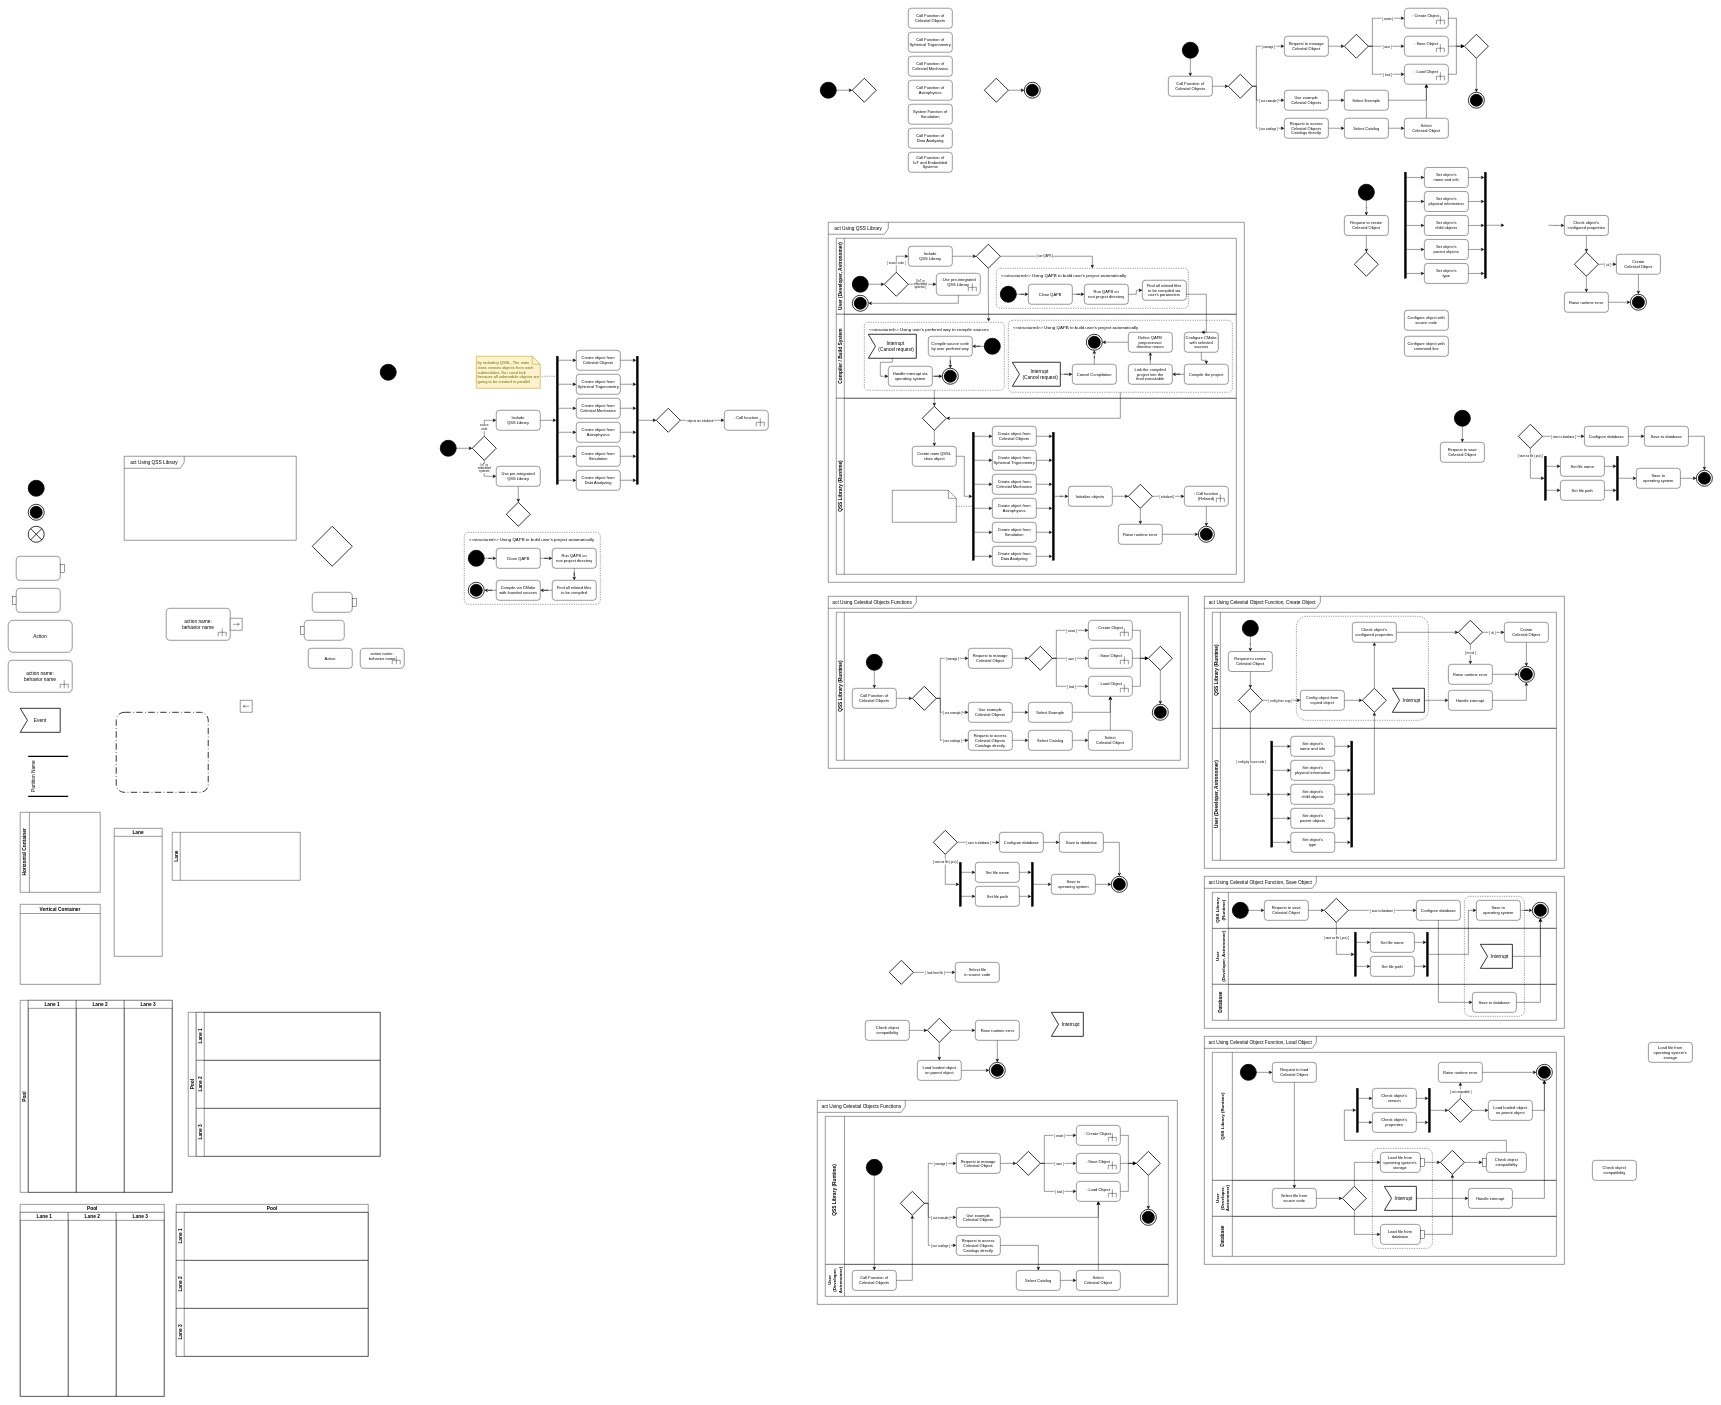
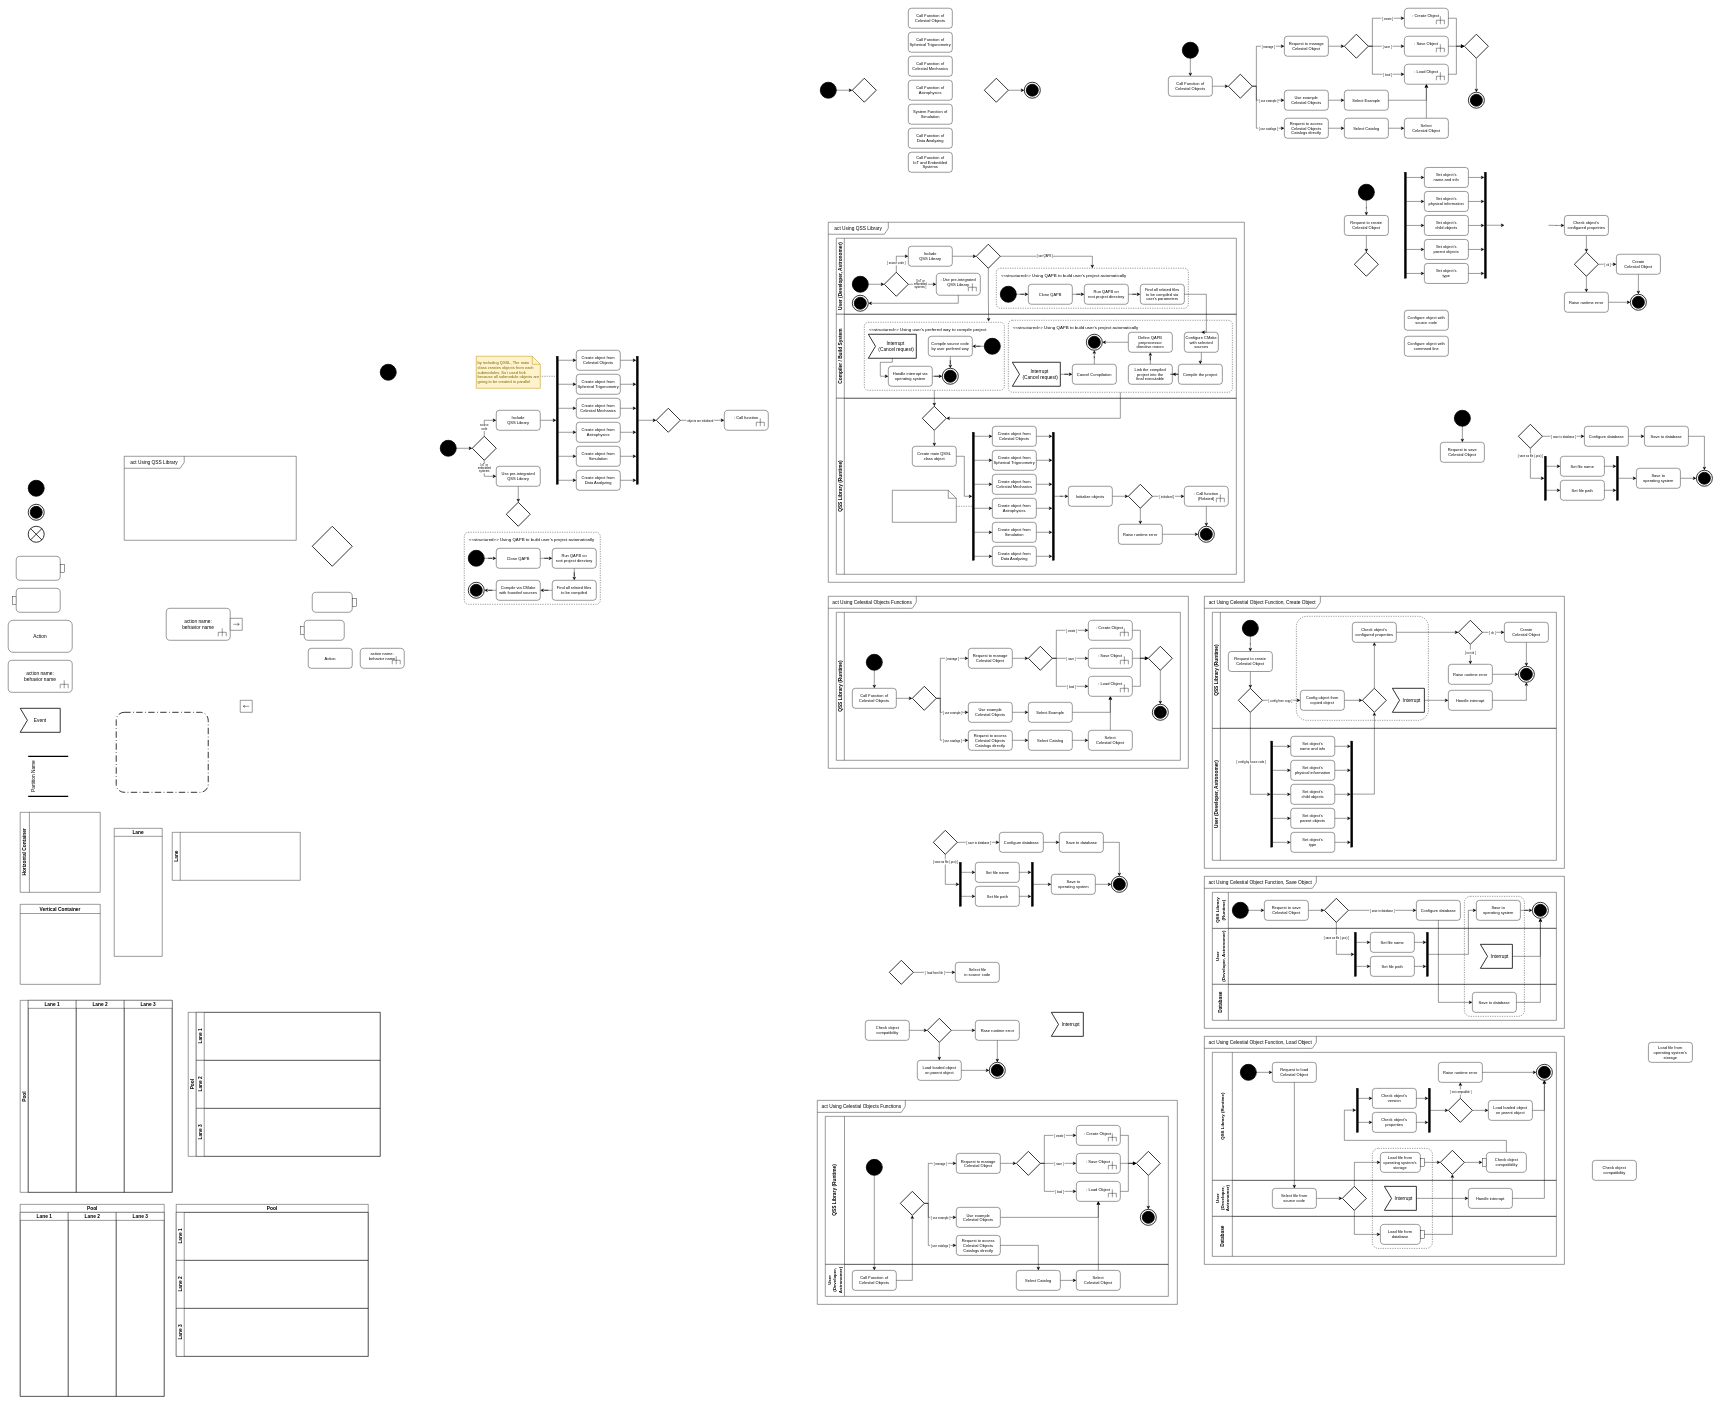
(1164, 290) -> (1162, 294)
(935, 330) -> (935, 330)
(1206, 374) -> (1200, 374)
